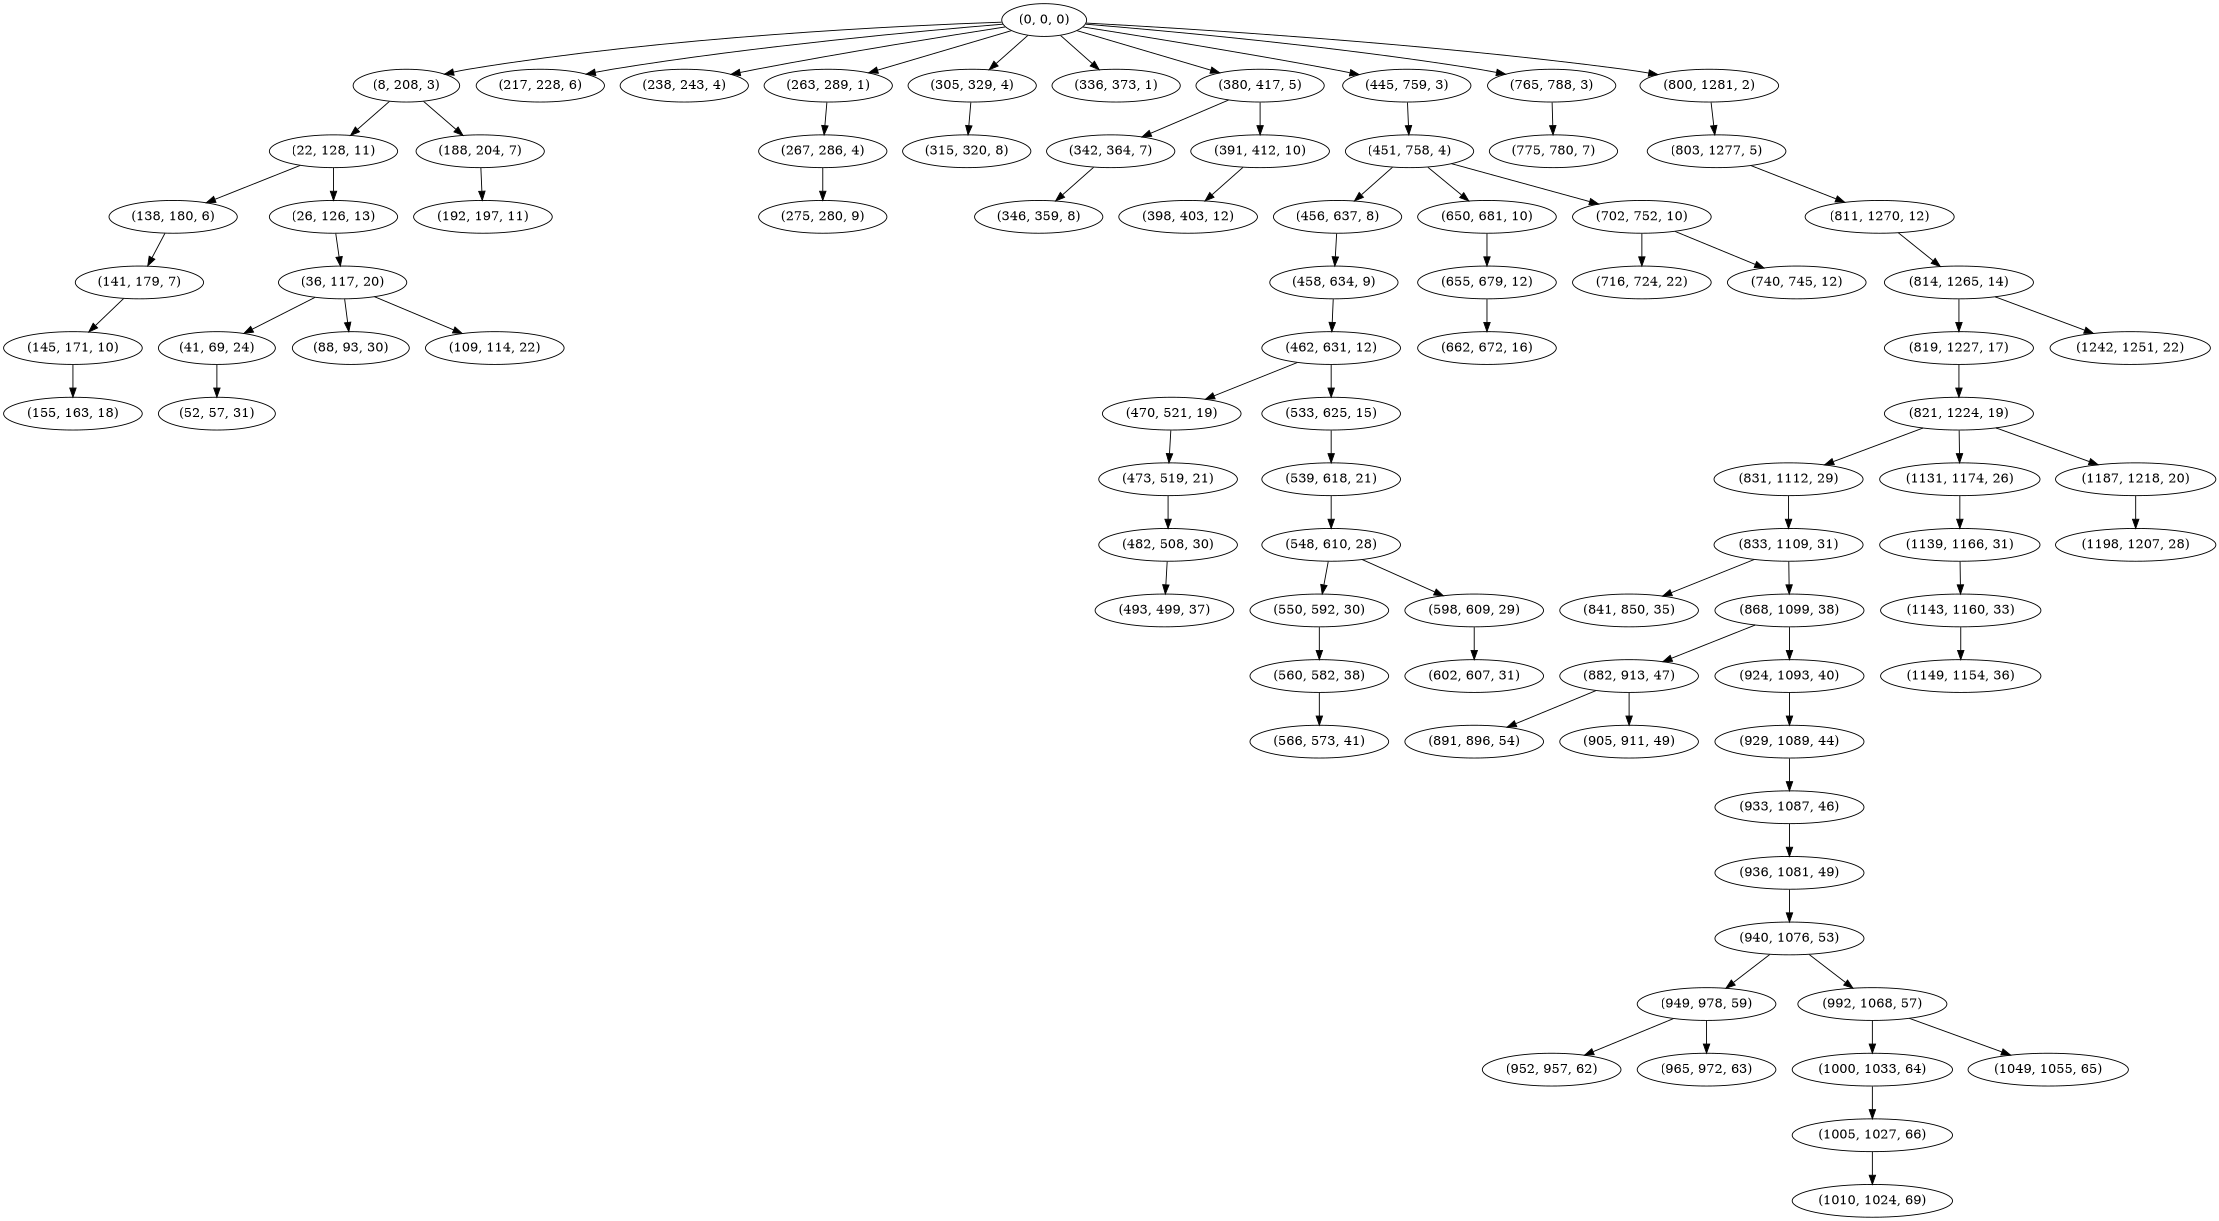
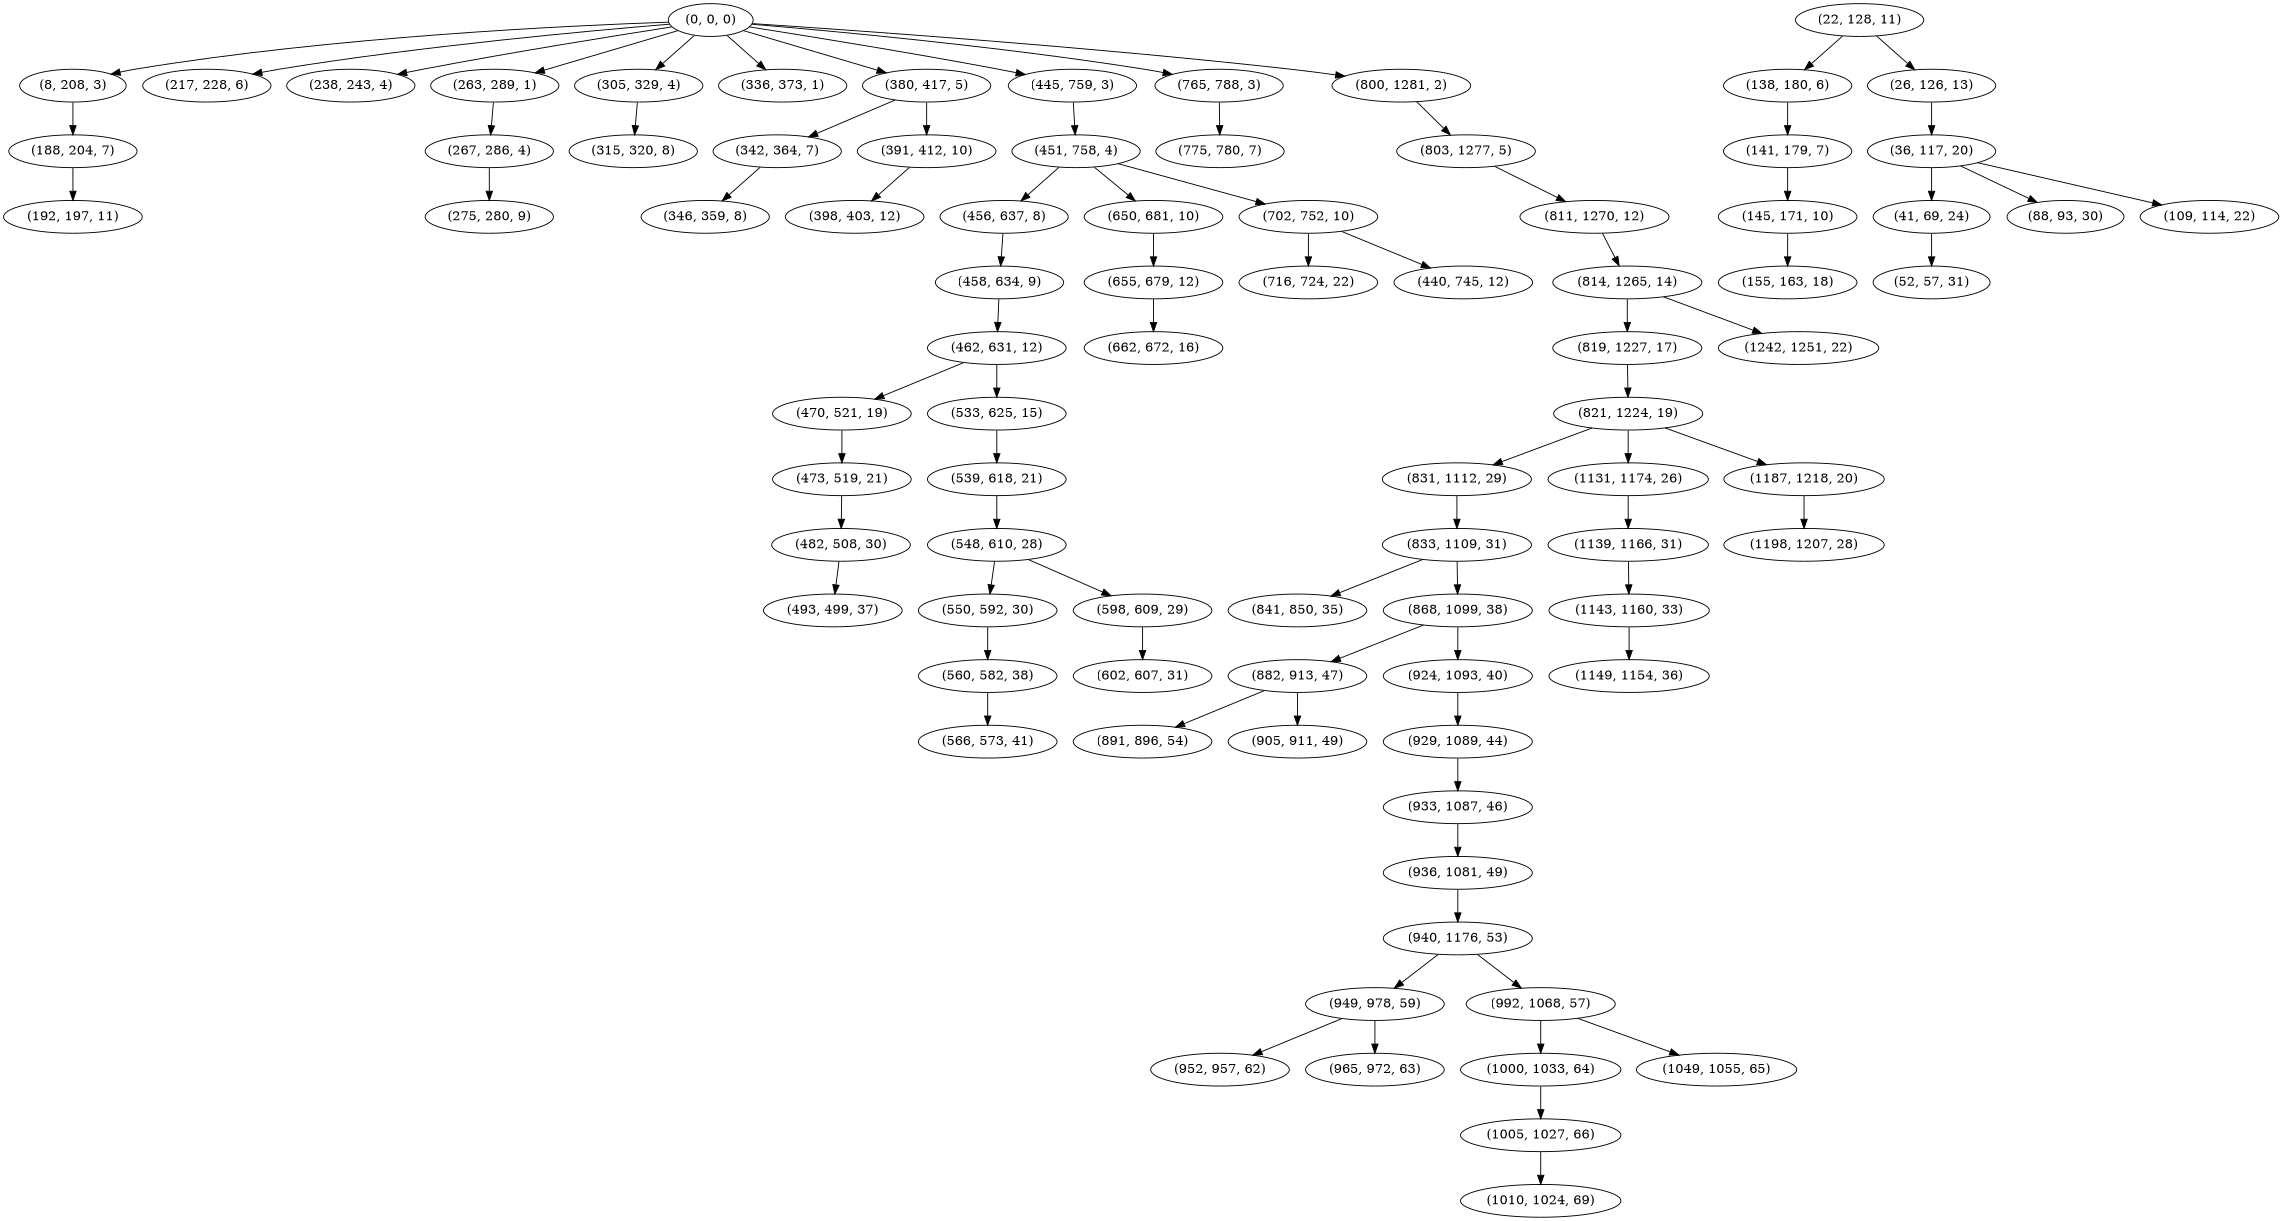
(374, 115) -> none
(1797, 282) -> (1463, 282)
(1789, 938) -> (1458, 938)
